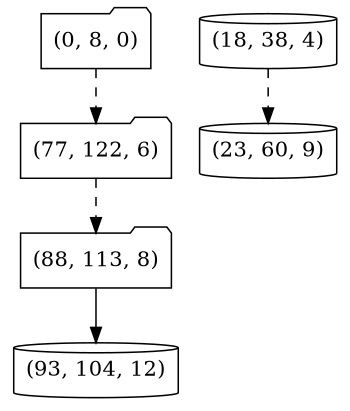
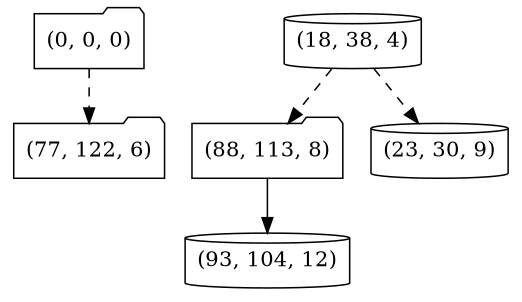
(96, 41) -> (89, 41)
(268, 151) -> (440, 151)
(96, 198) -> (315, 90)
